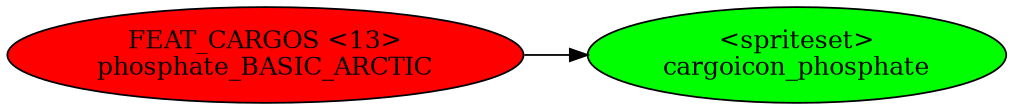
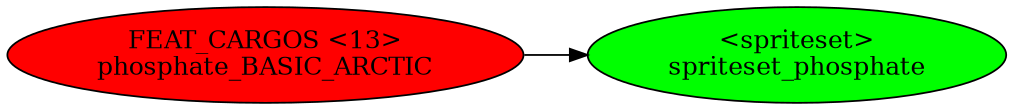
(797, 55) -> (797, 55)
